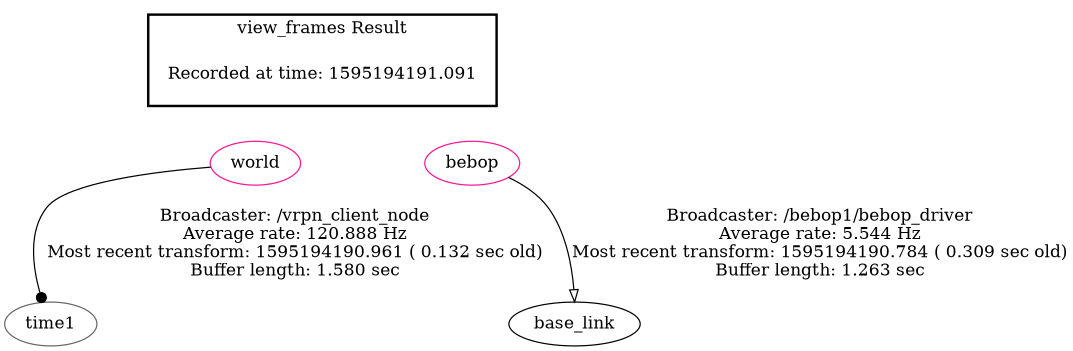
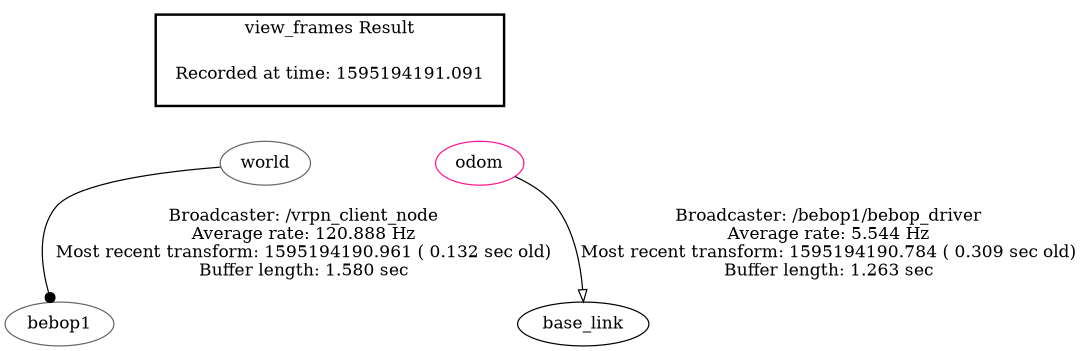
(255, 163) -> (265, 163)
(472, 163) -> (480, 163)
(51, 324) -> (59, 324)
